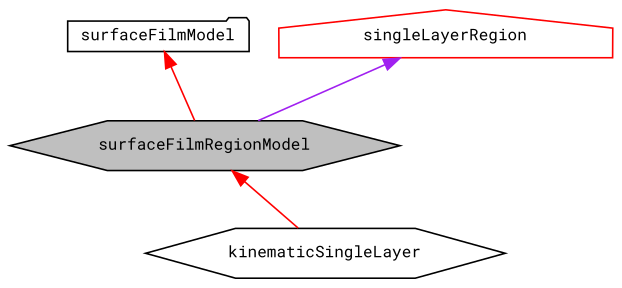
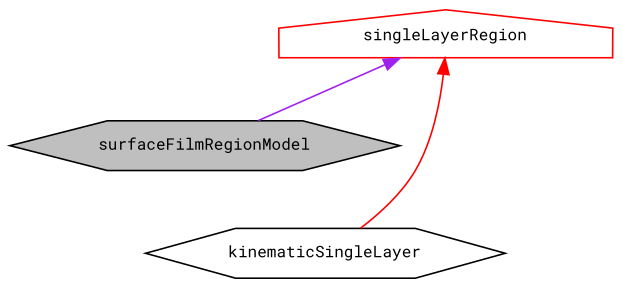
(158, 36) -> none
(271, 205) -> (420, 162)
